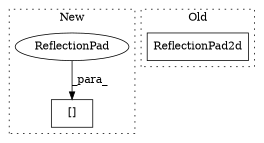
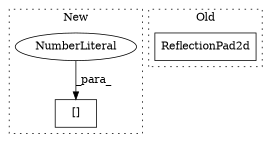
(72, 47) -> (76, 47)
